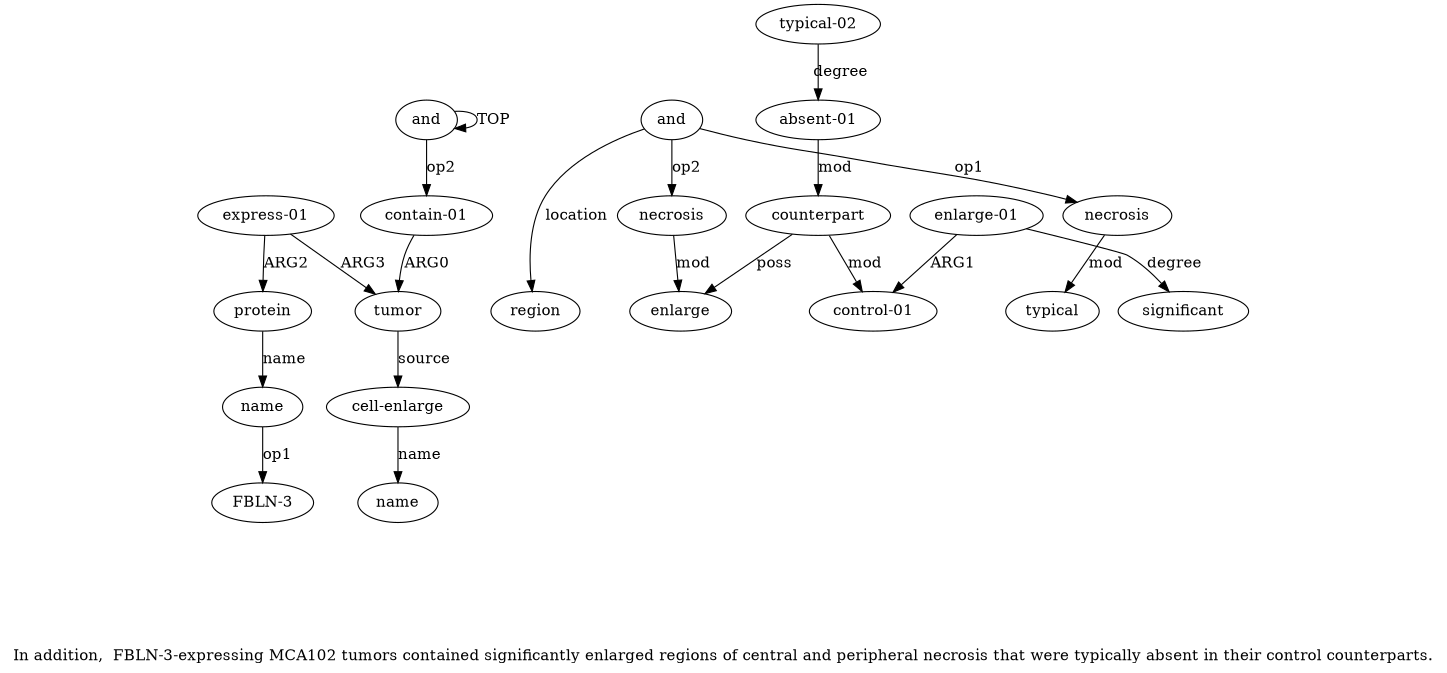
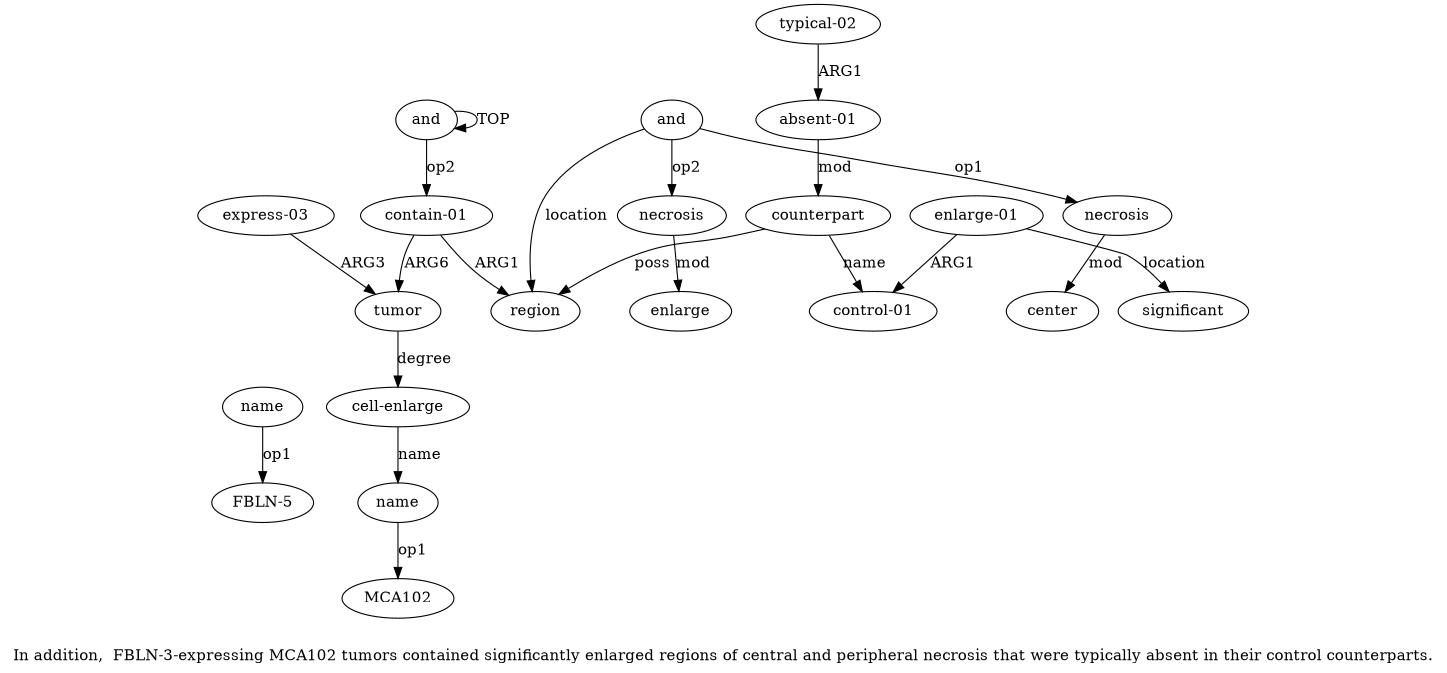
(841, 72) -> (841, 72)
(266, 216) -> (266, 216)
(753, 261) -> (663, 247)
(427, 263) -> (427, 263)
(865, 263) -> (865, 263)
(1175, 263) -> (1175, 263)
none -> (468, 265)
(263, 311) -> none
(1052, 311) -> (1052, 311)
(424, 359) -> (424, 359)
(263, 503) -> (263, 503)
none -> (398, 598)
